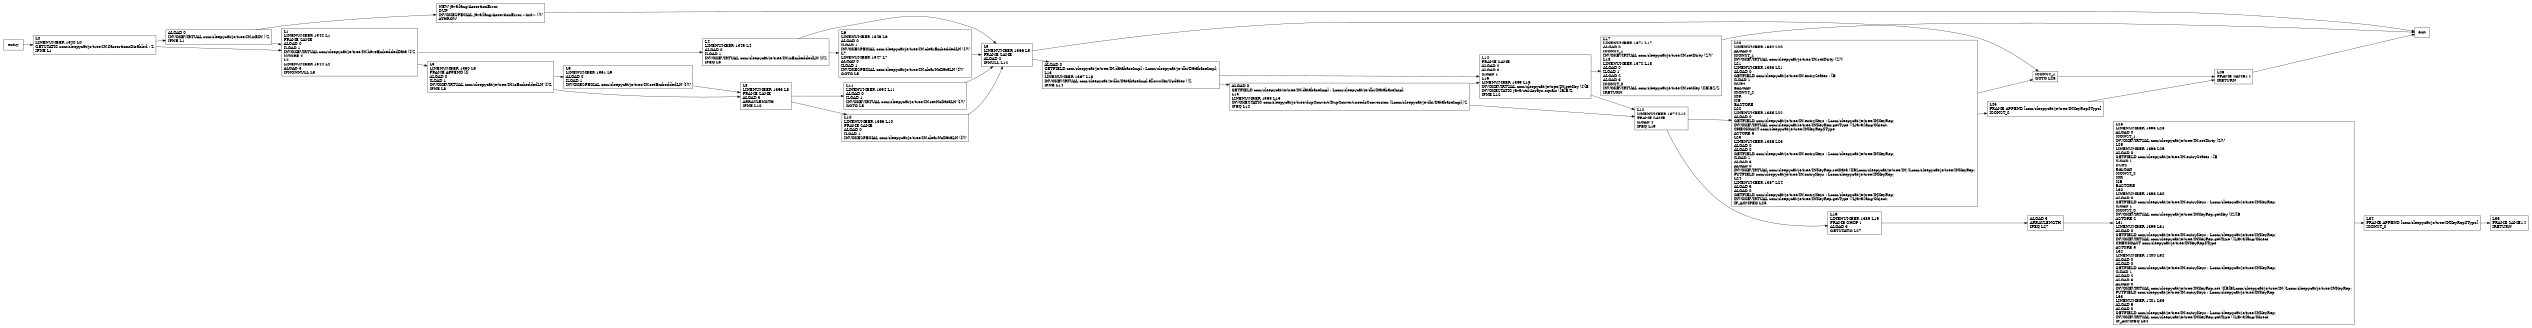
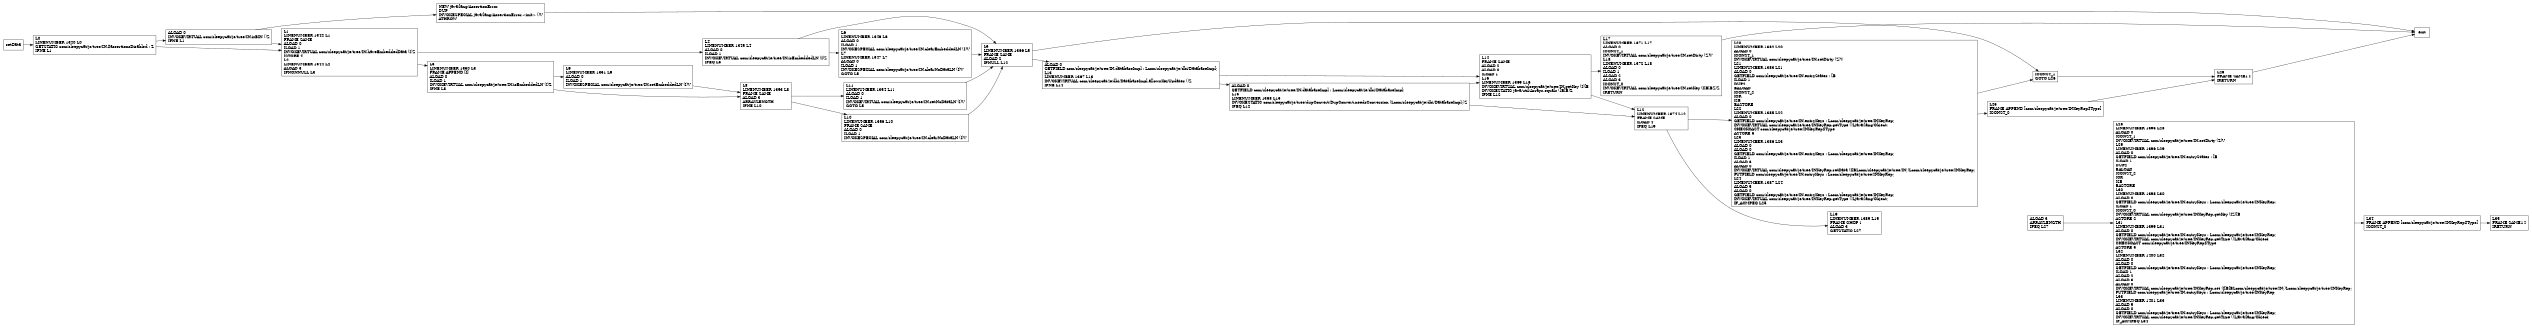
(13, 45) -> (13, 45)
(1953, 223) -> none
